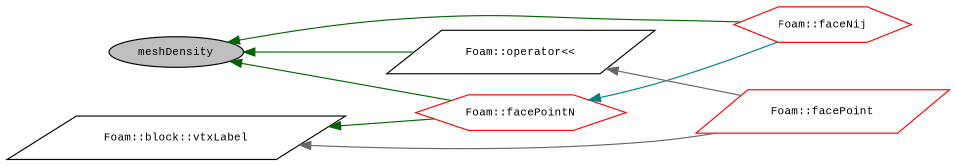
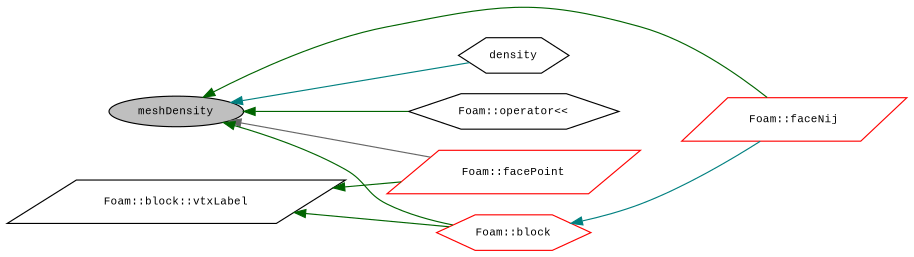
(823, 25) -> (794, 119)
(521, 52) -> (514, 111)
none -> (514, 55)
(683, 84) -> (336, 140)
(521, 113) -> (514, 233)
(514, 148) -> (373, 184)
